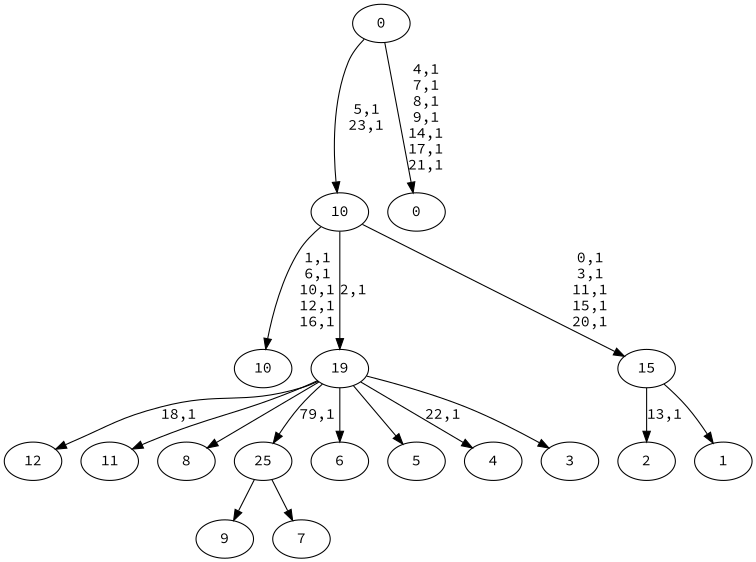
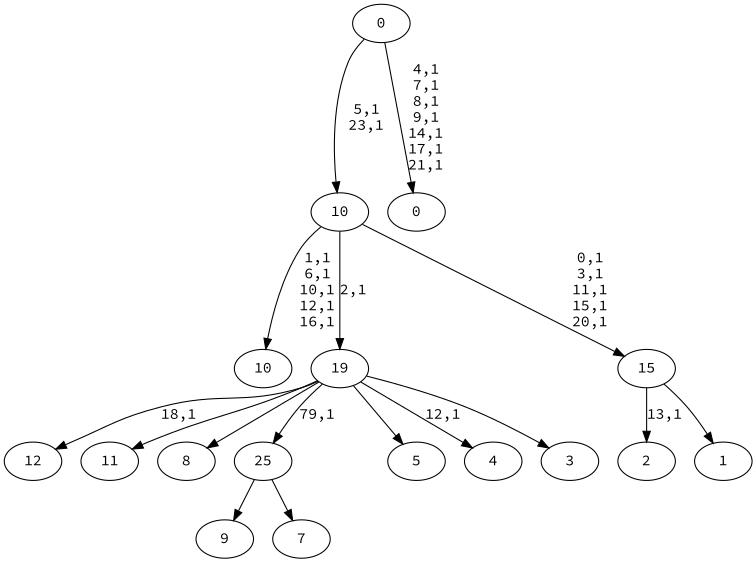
(443, 415) -> (443, 415)
(340, 461) -> none
